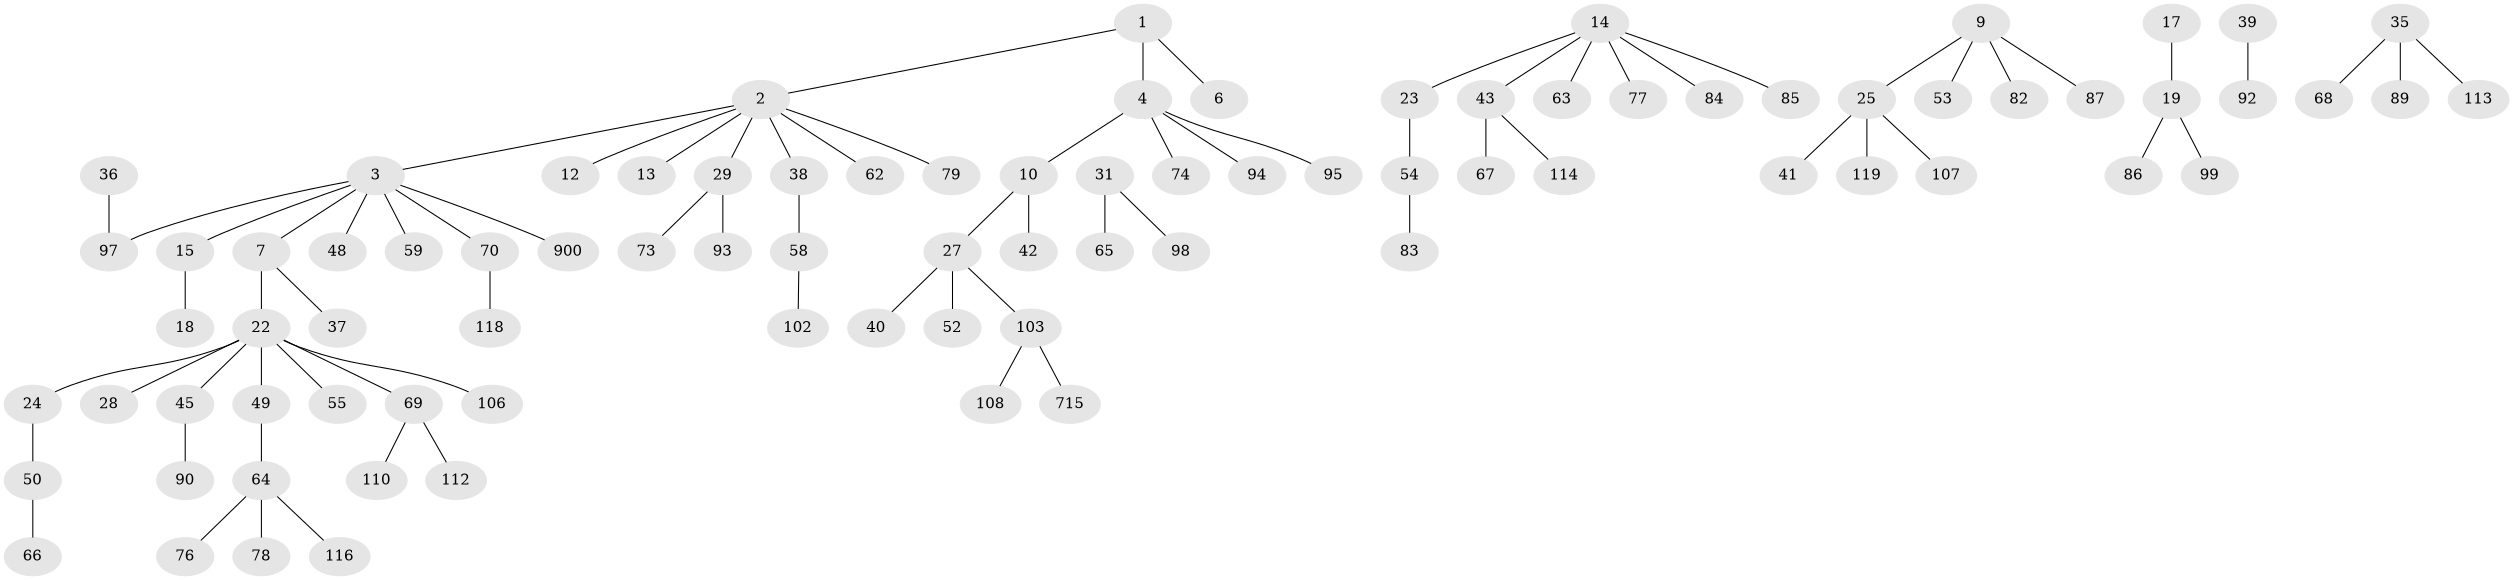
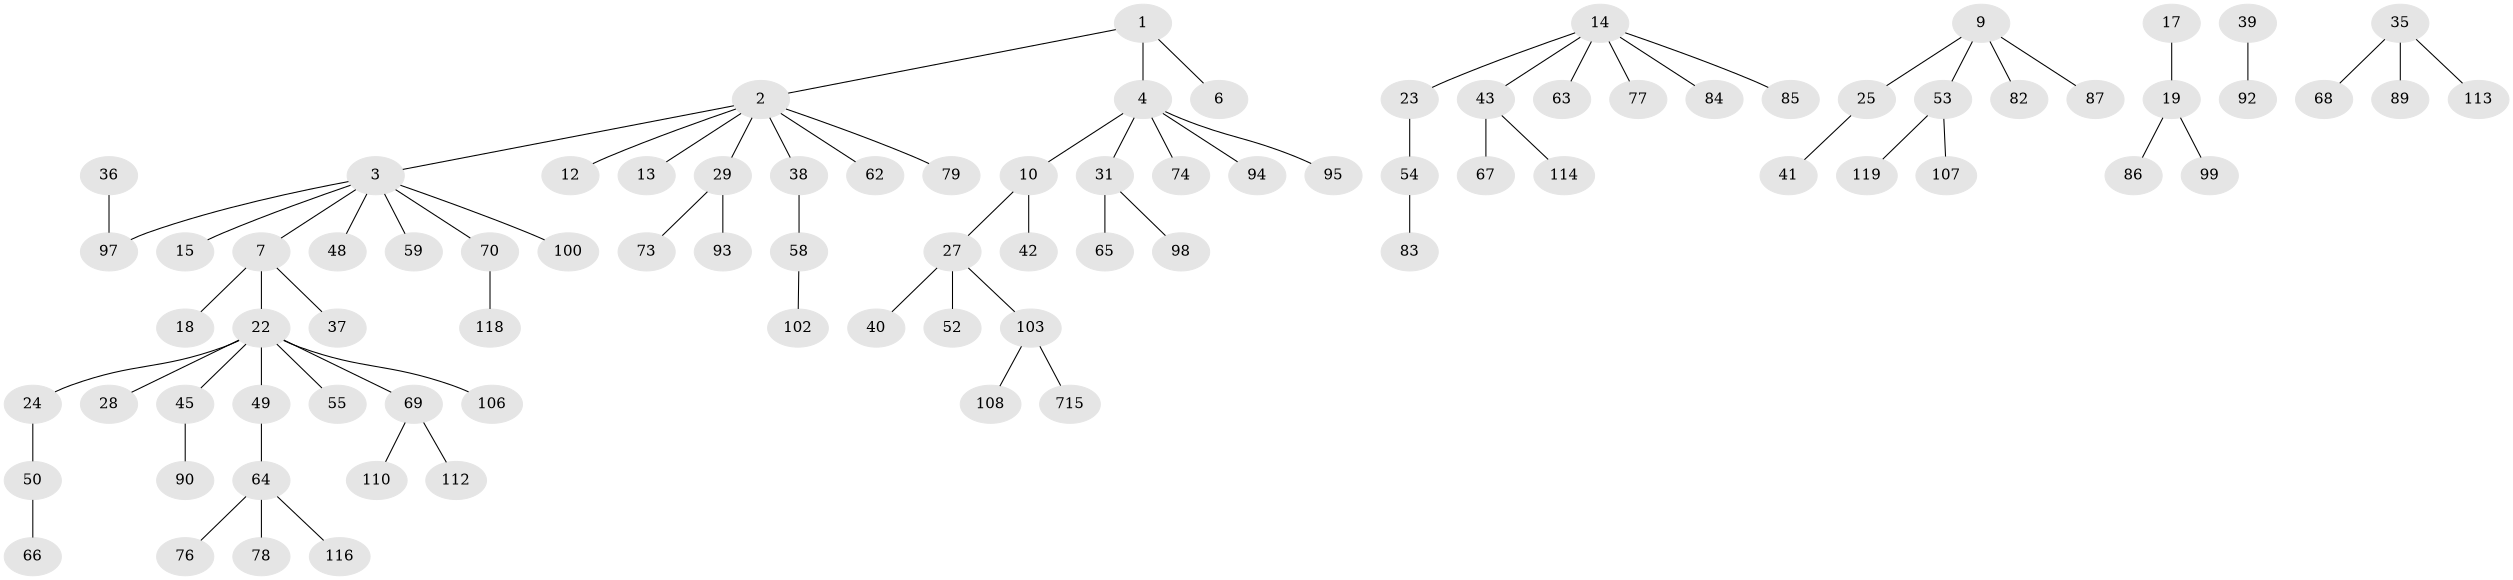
(1906, 137) -> (1945, 138)
none -> (1124, 138)
(1867, 138) -> (1905, 137)
(568, 252) -> (568, 252)
(185, 290) -> (223, 290)
